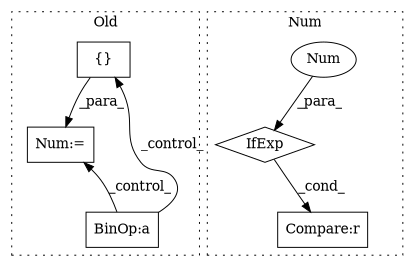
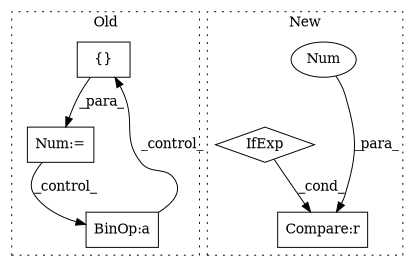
(305, 23) -> (305, 23)
(296, 99) -> (354, 139)
(107, 189) -> (39, 200)
